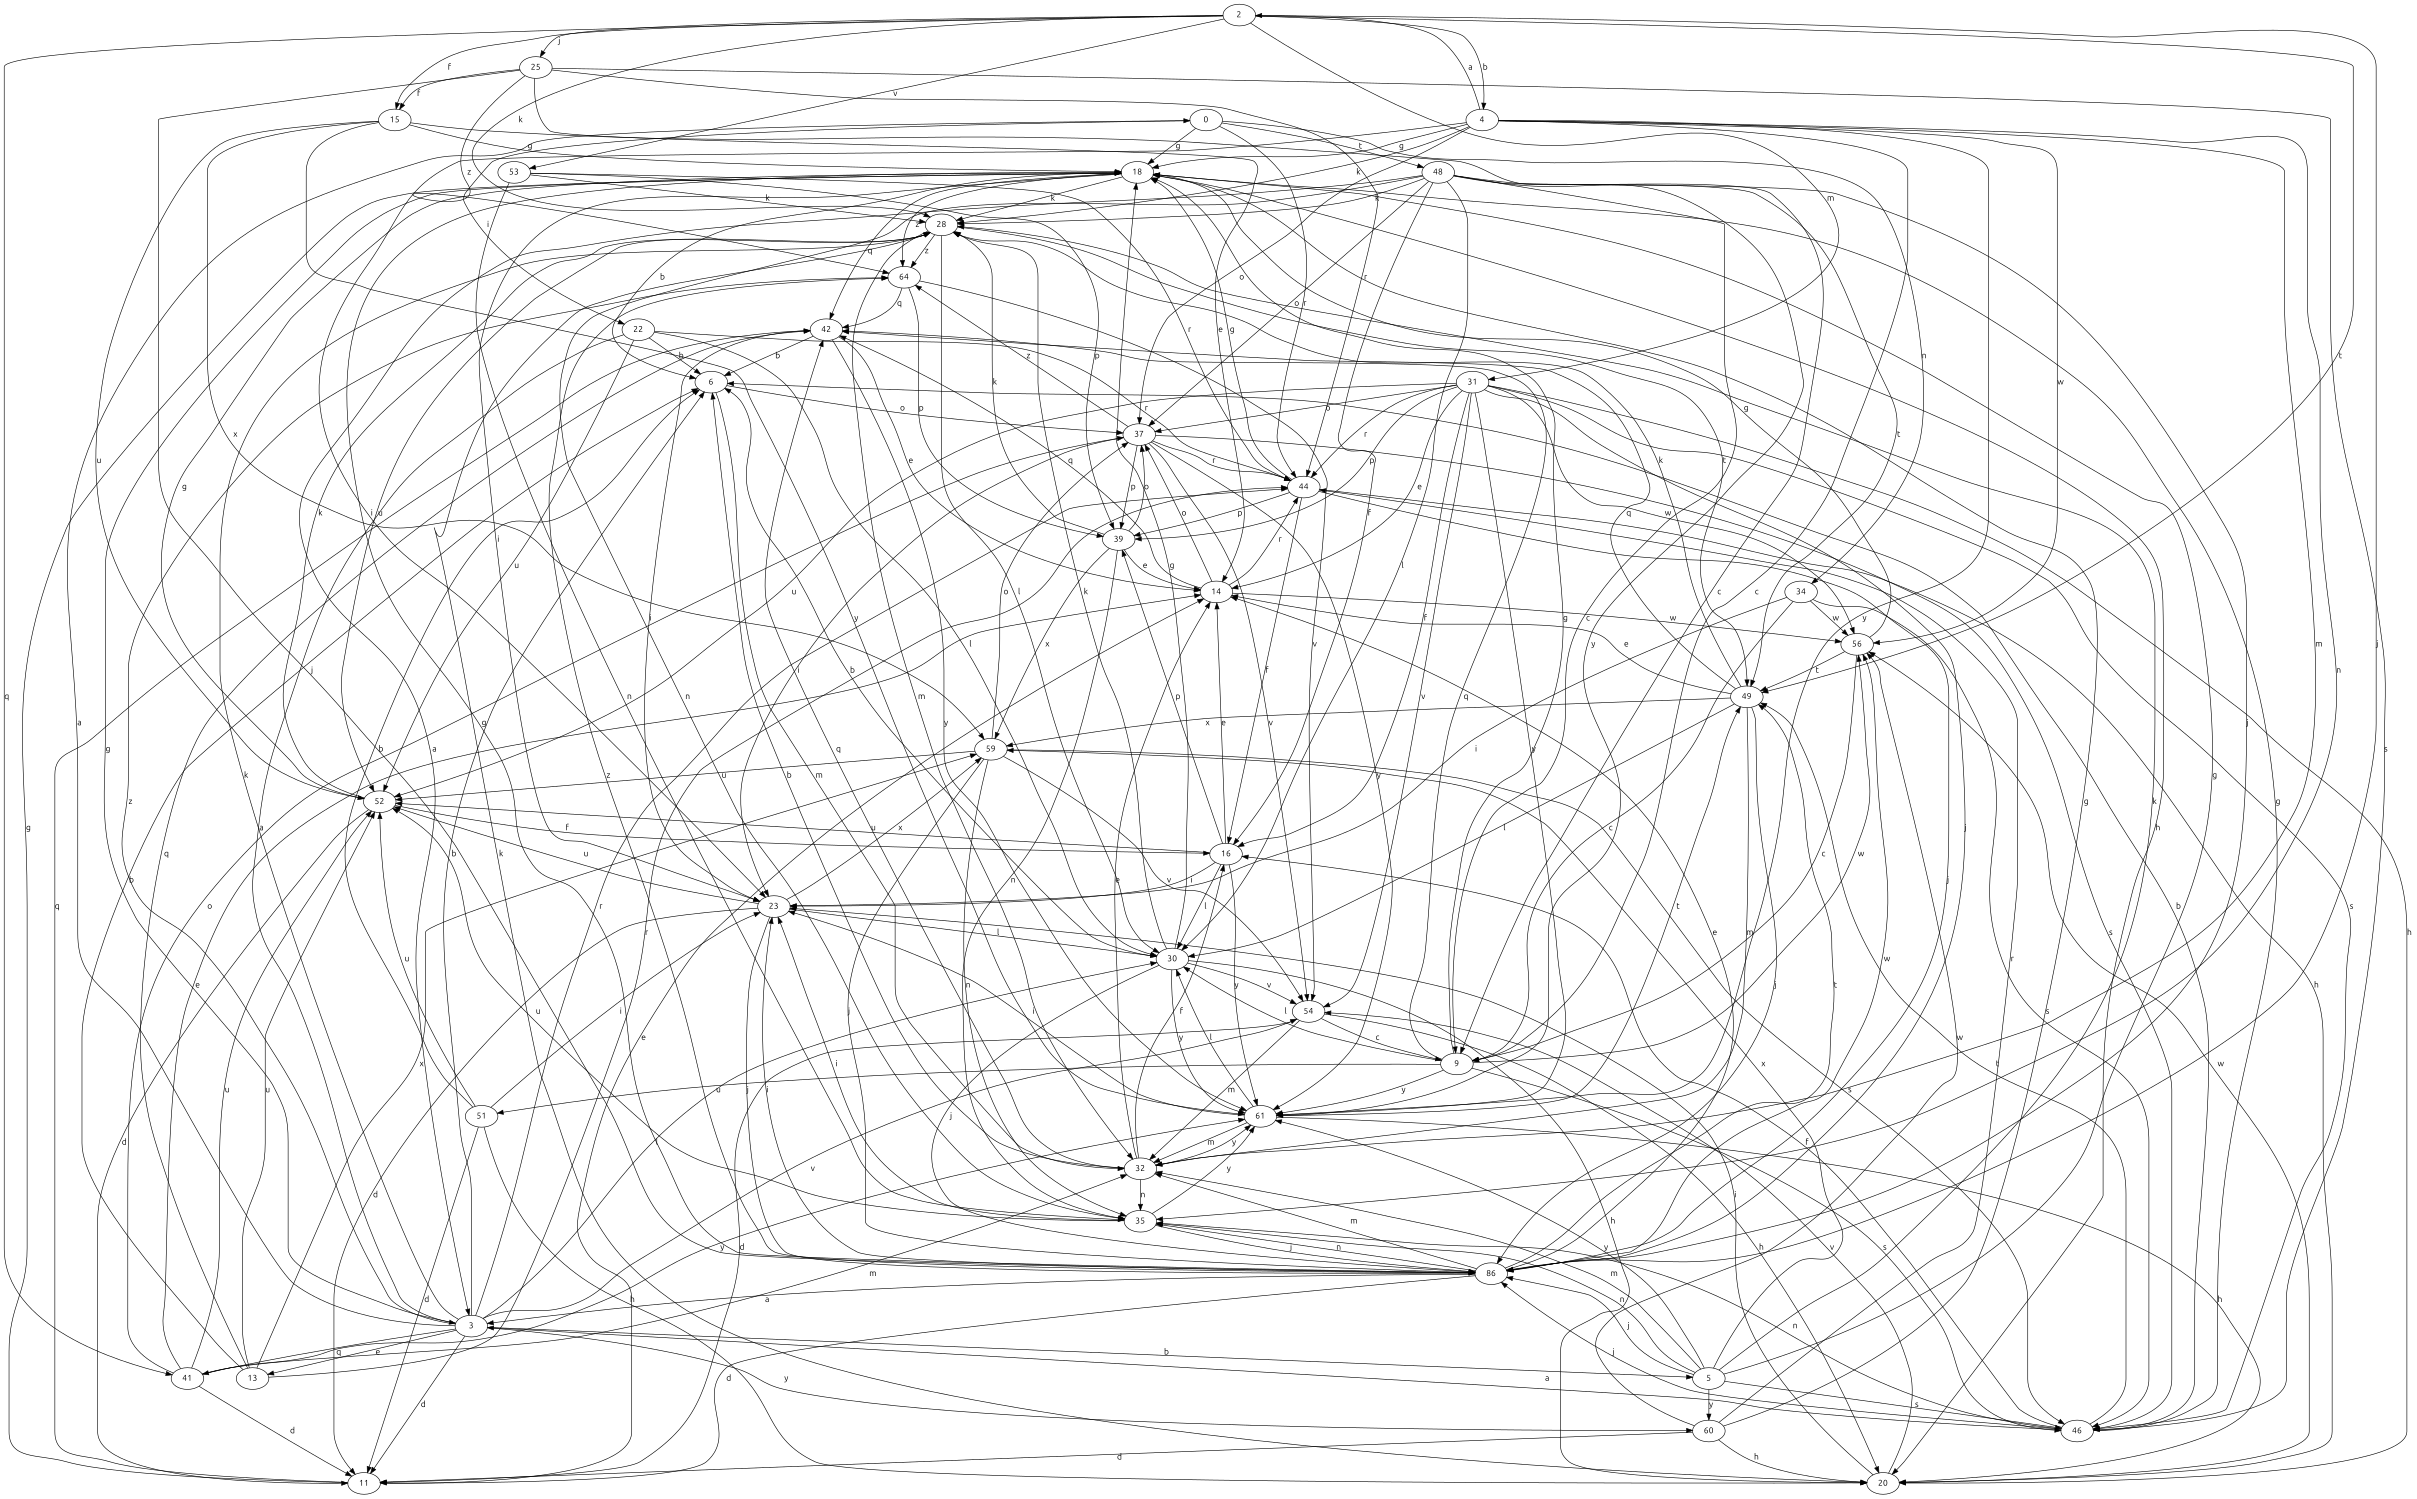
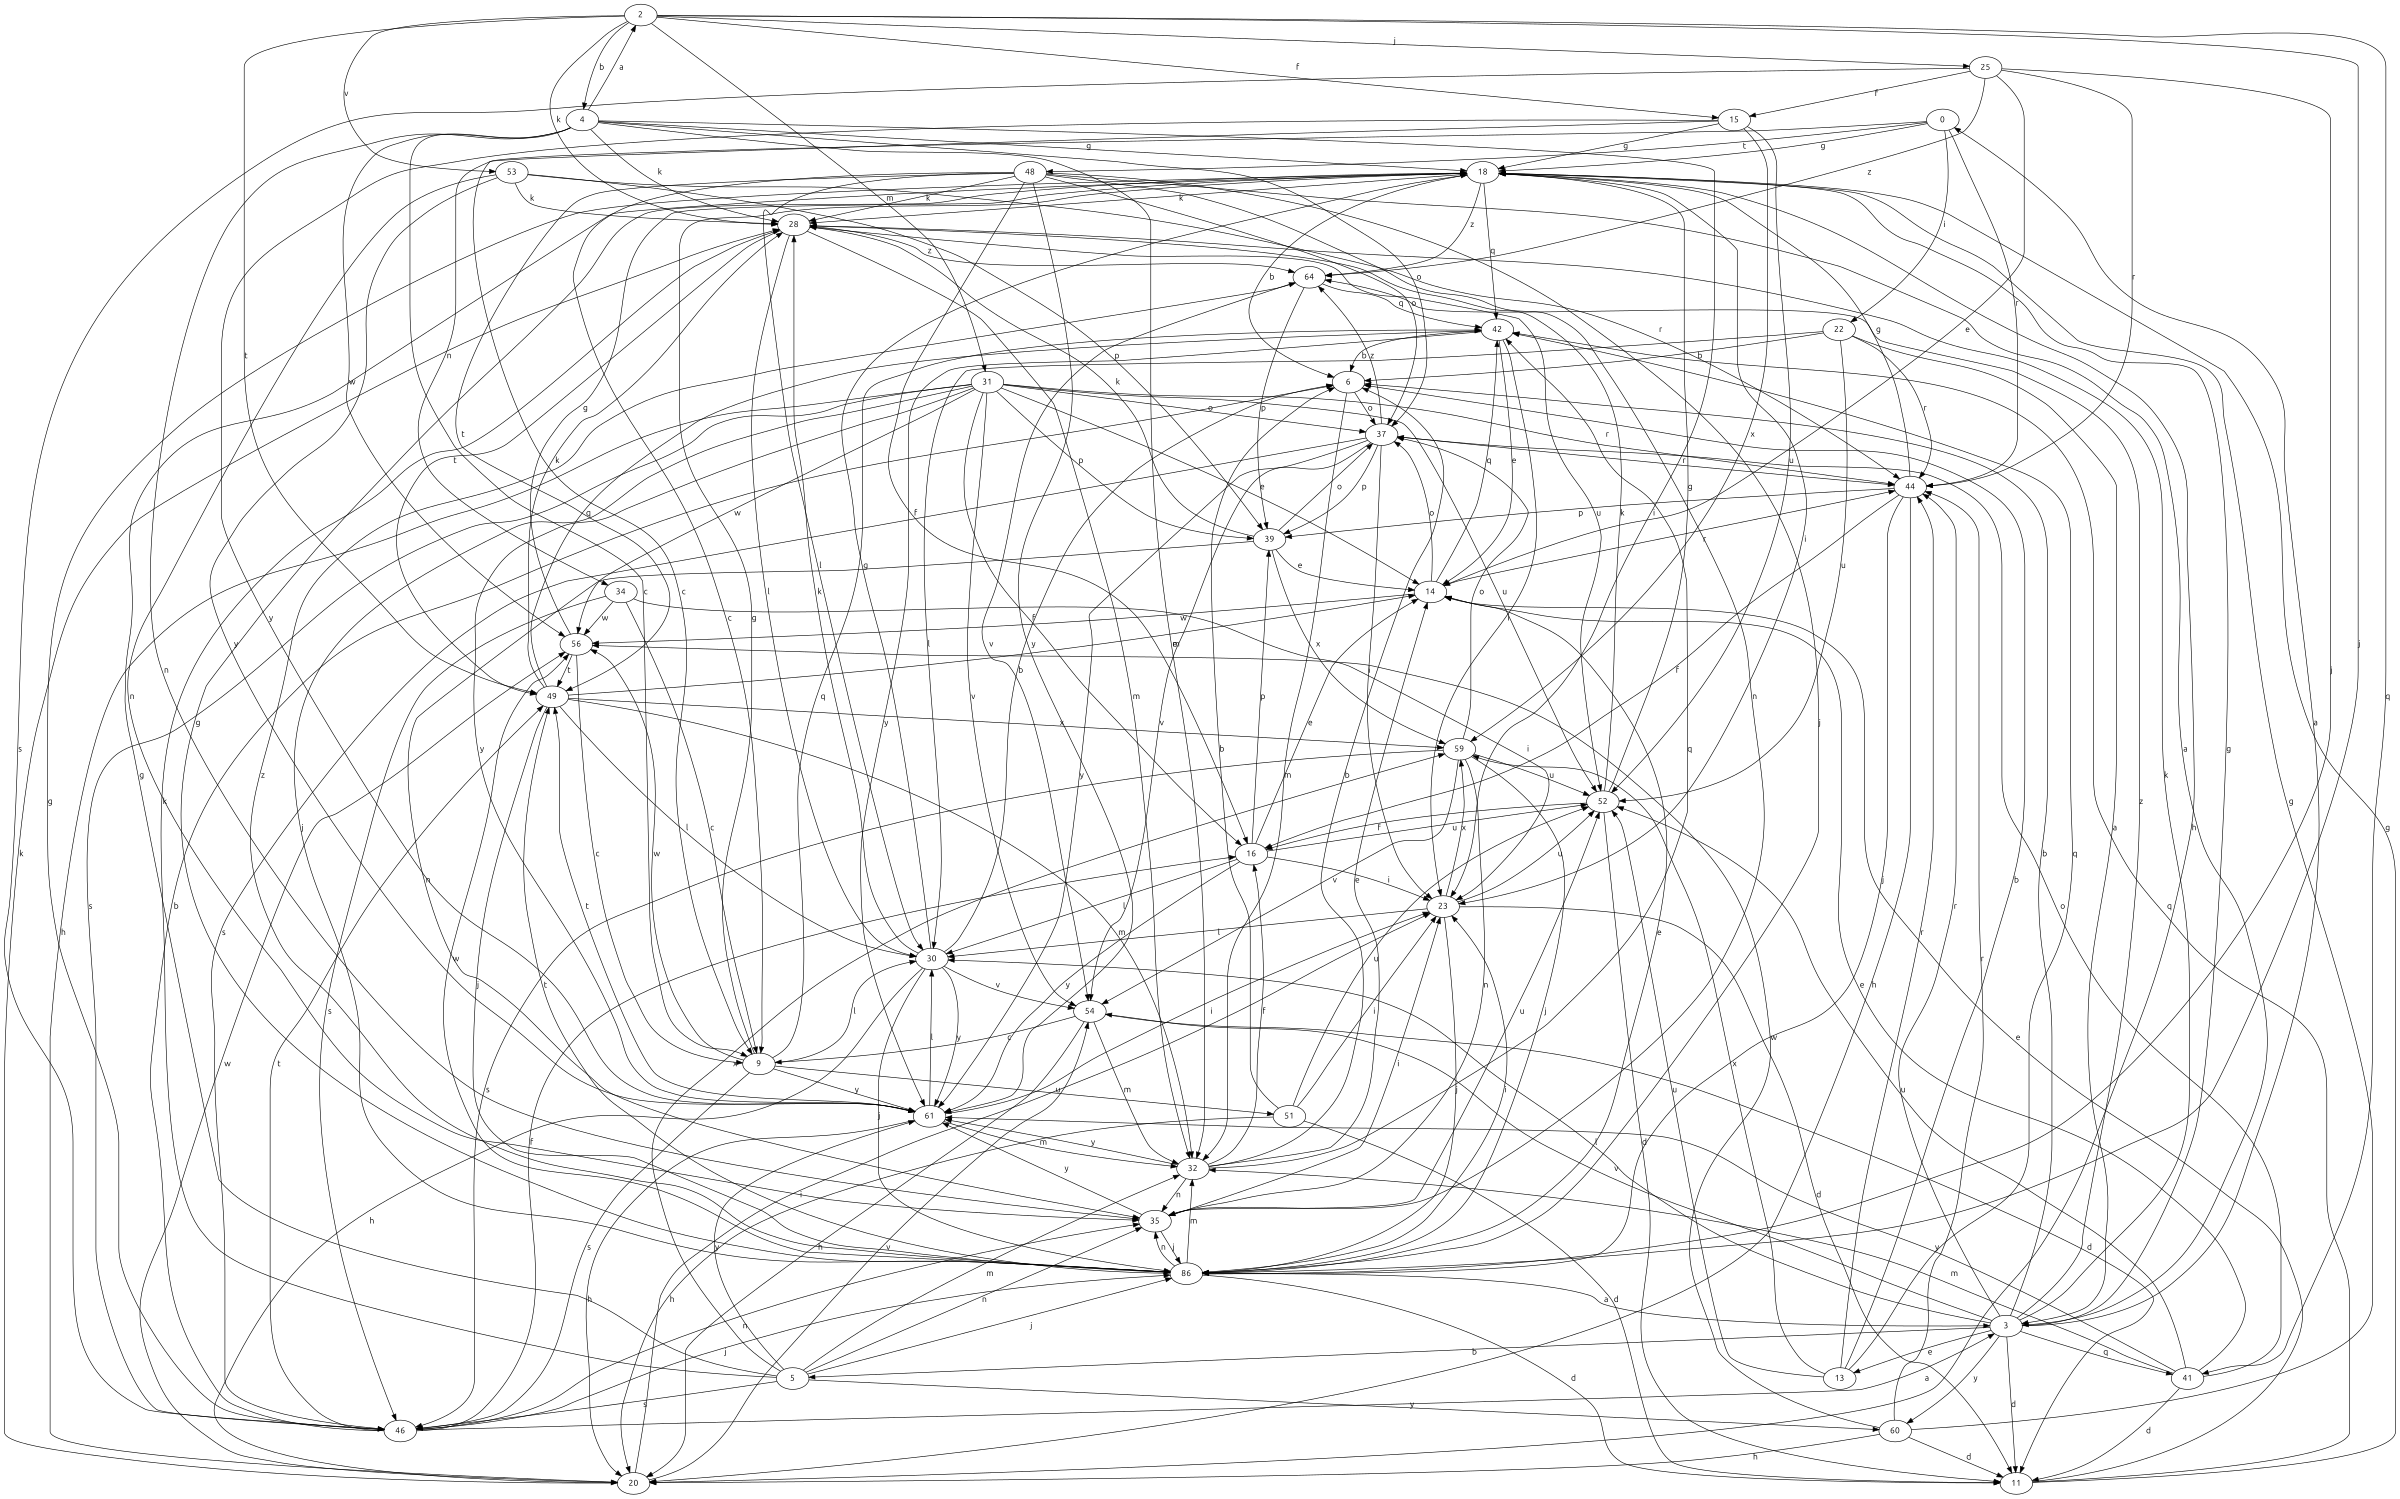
(1905, 597) -> (303, 778)
